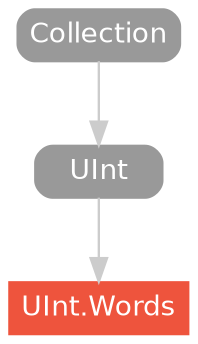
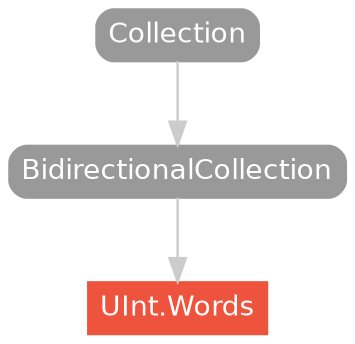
(99, 172) -> (178, 172)
